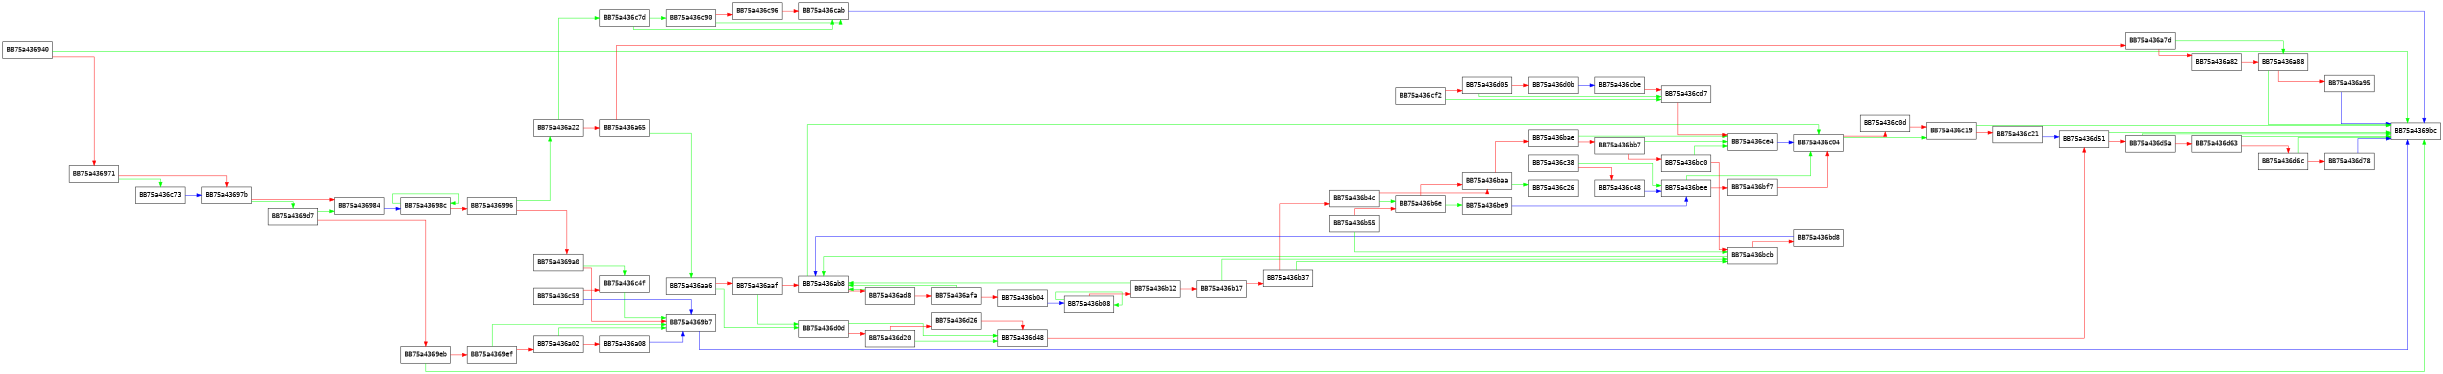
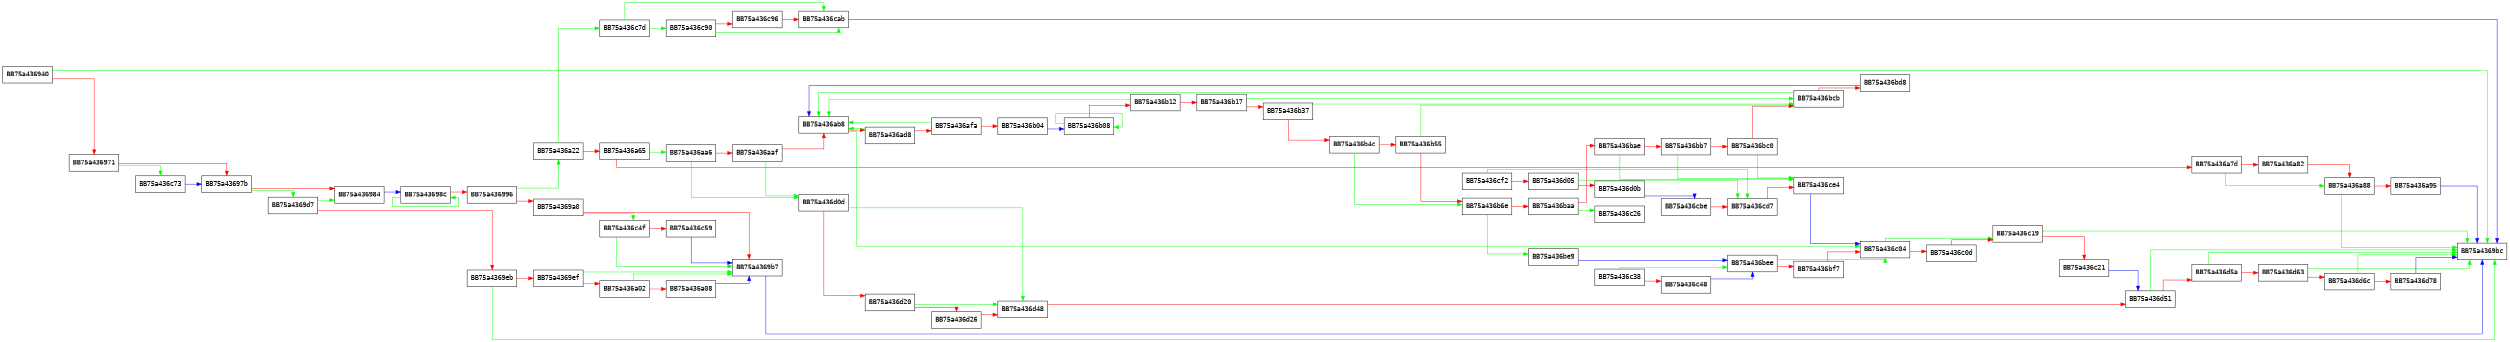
(1433, 193) -> (1385, 145)
(588, 290) -> (655, 229)
